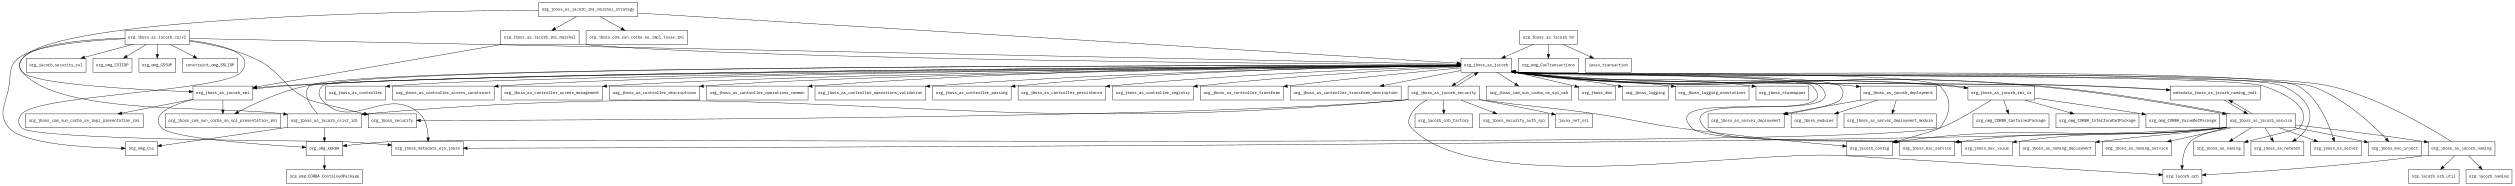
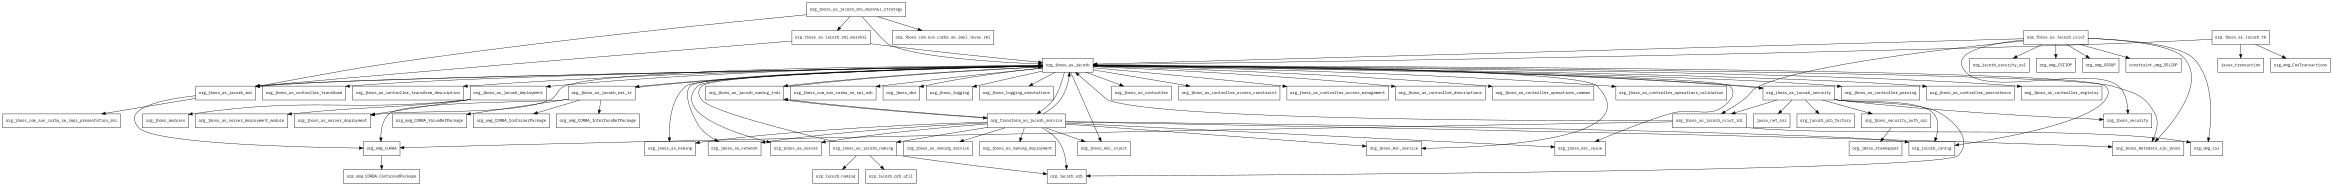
(1632, 79) -> (1886, 134)
(2215, 93) -> (745, 93)
(223, 121) -> none
(2261, 121) -> (1026, 121)
